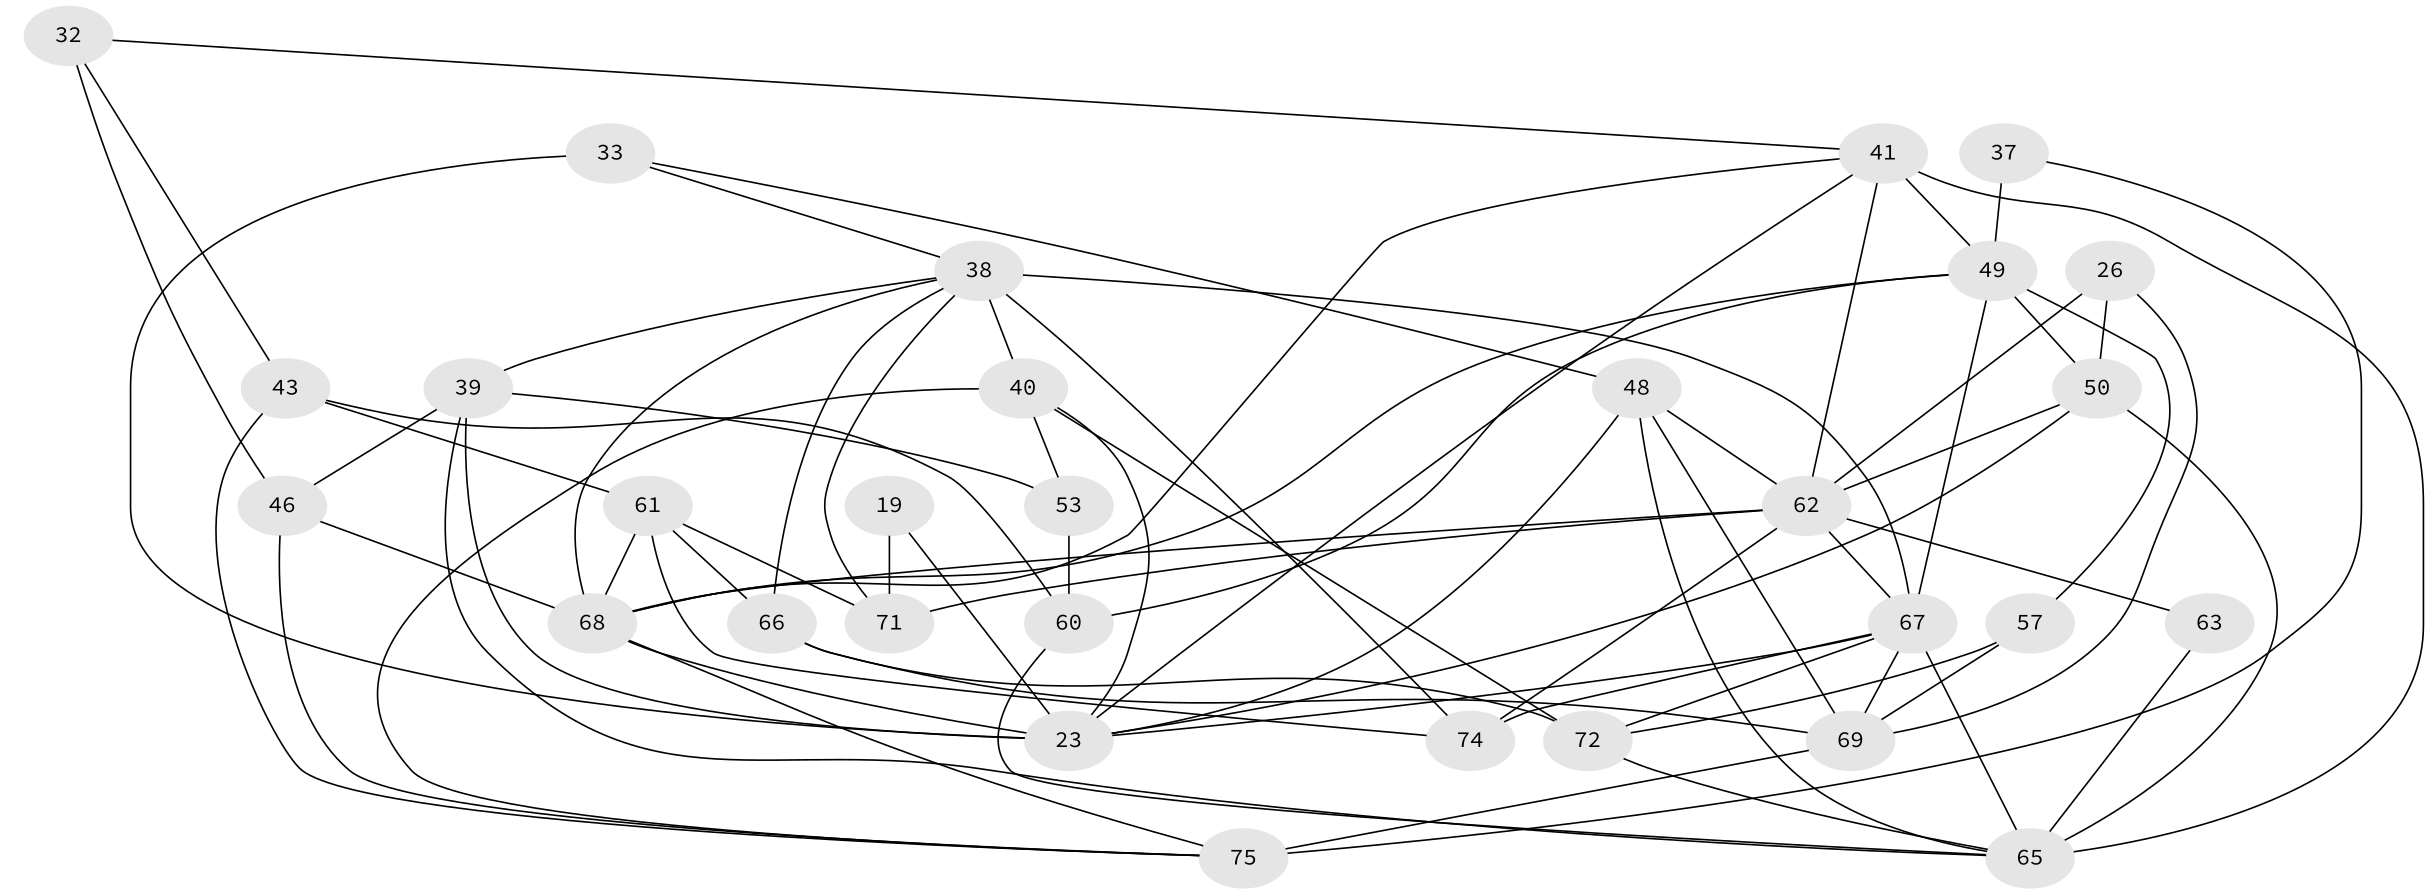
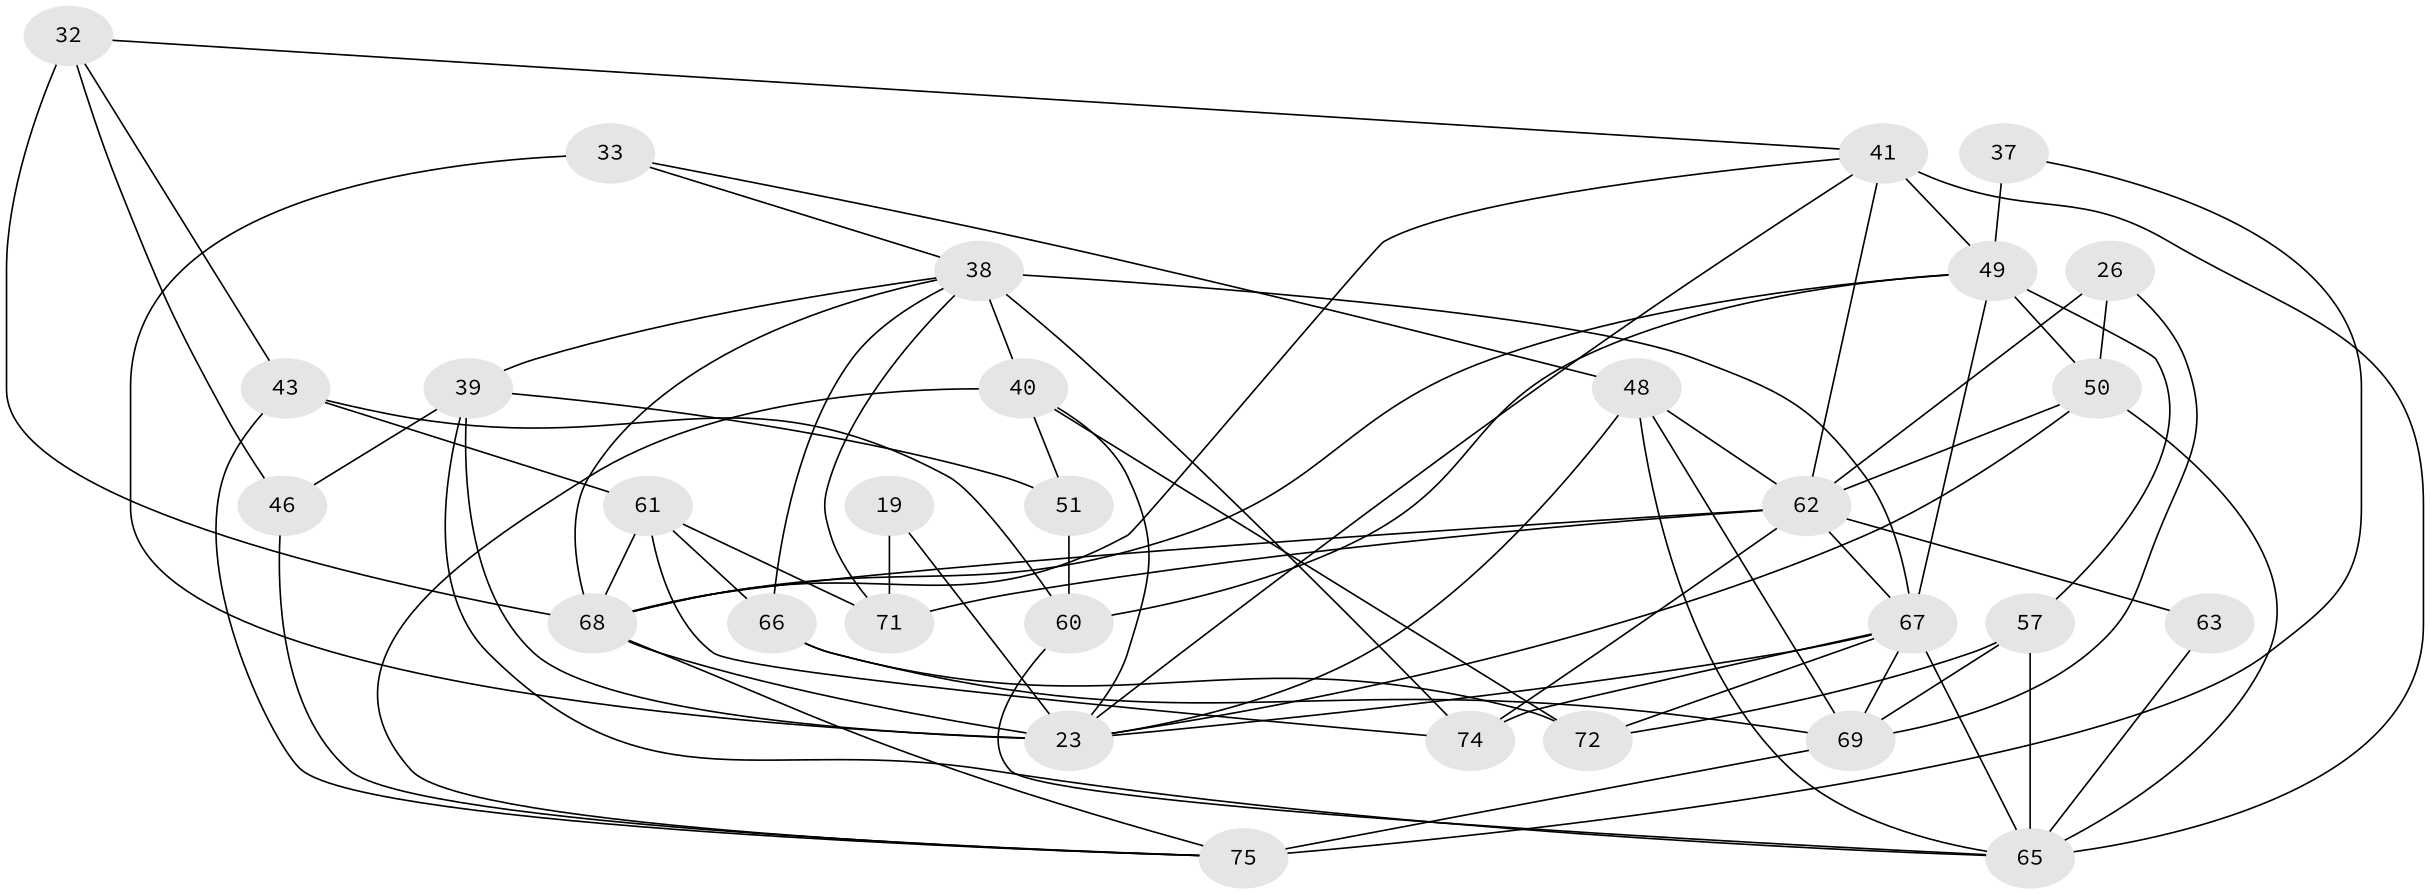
(1069, 506) -> (1069, 506)
(437, 565) -> (100, 485)
(1804, 811) -> (2030, 732)
